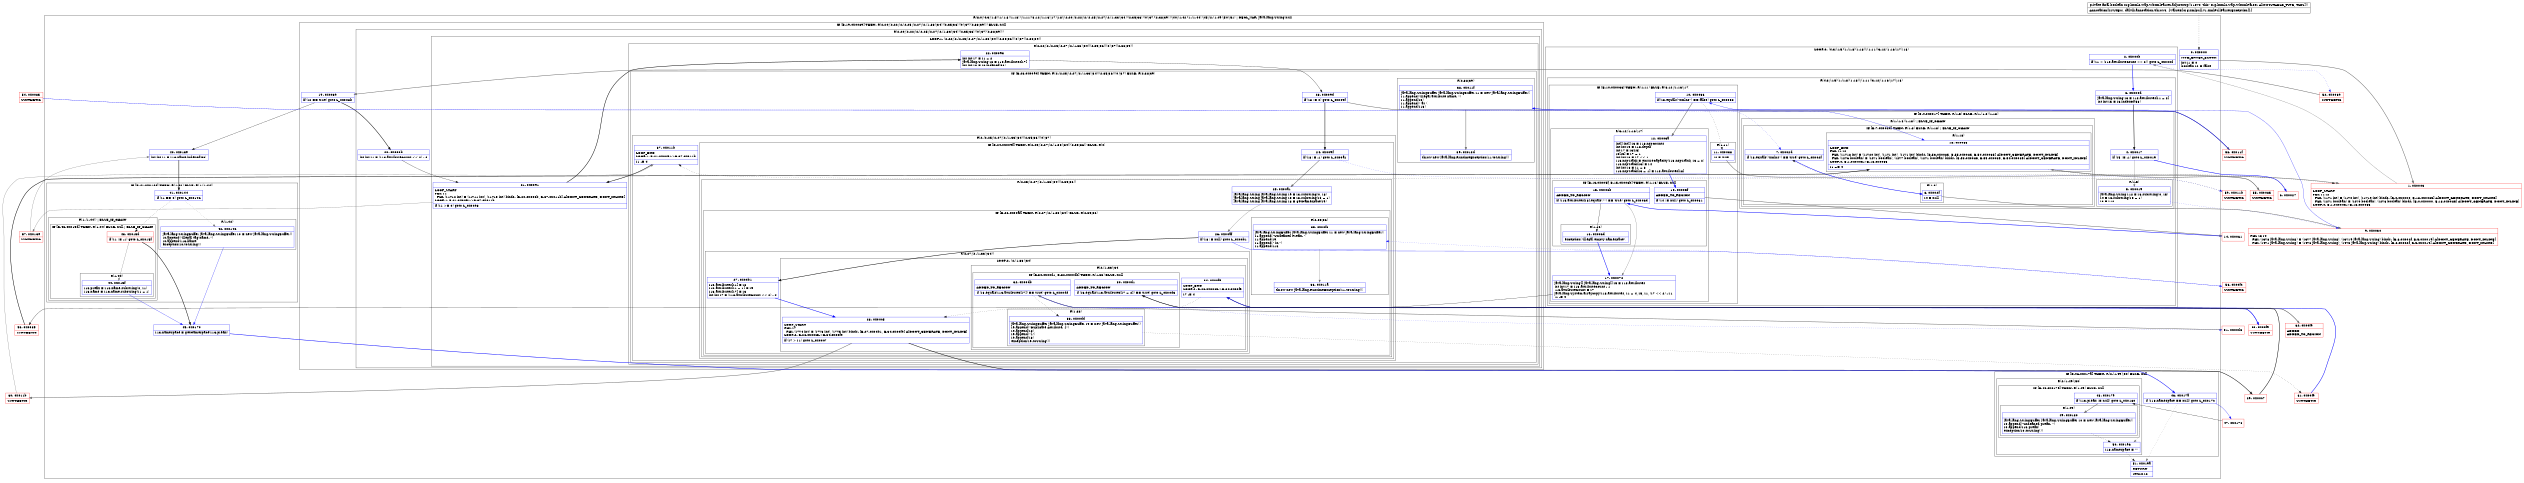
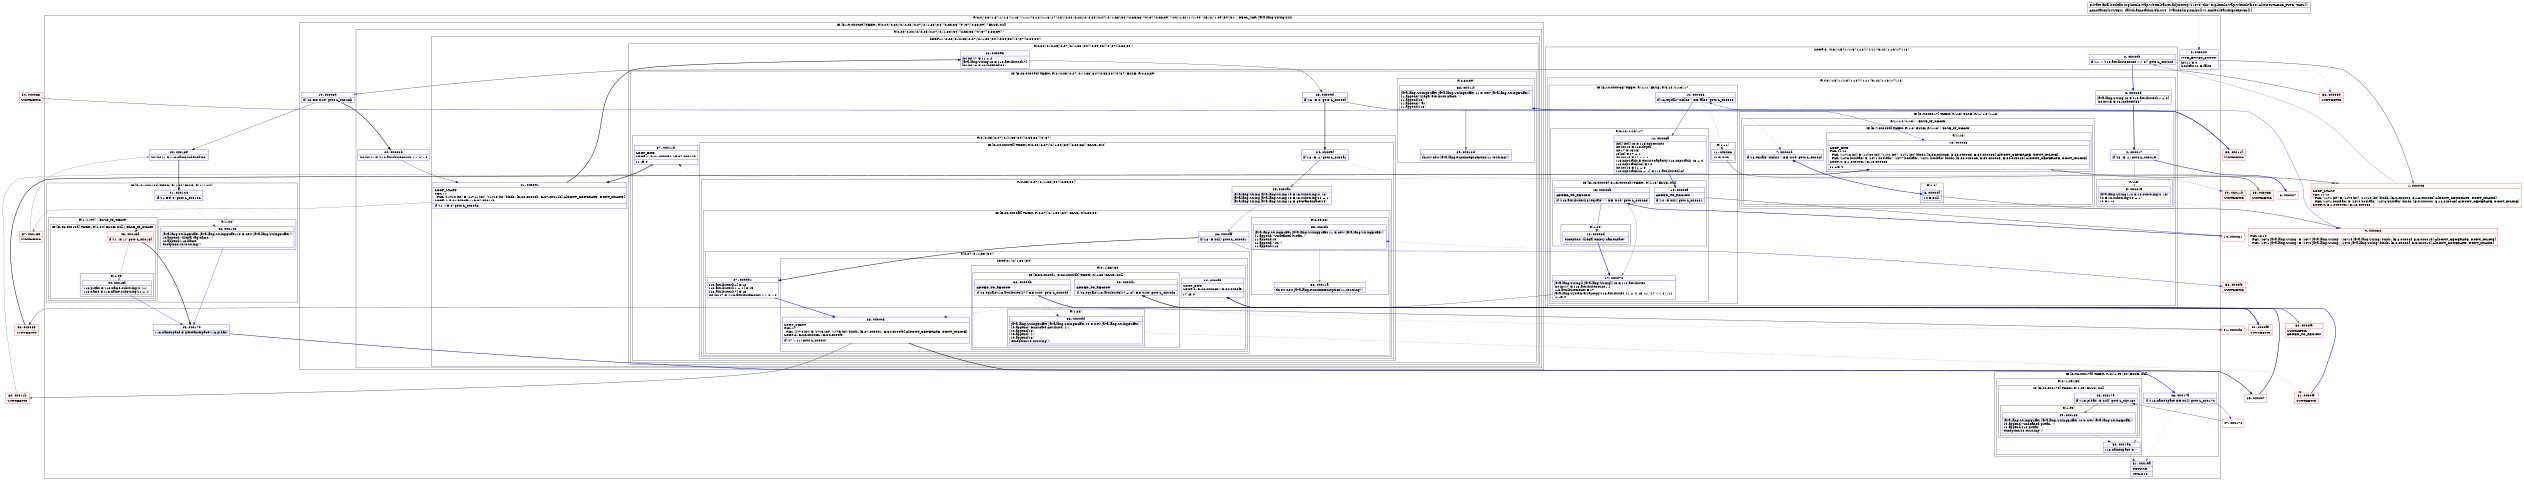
(199, 213) -> (199, 213)
(2293, 331) -> (2297, 331)
